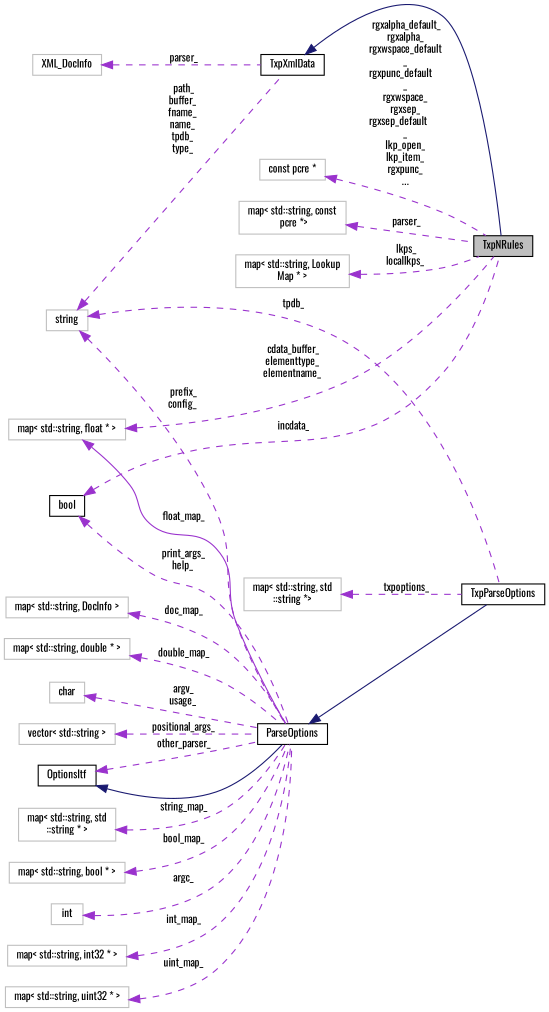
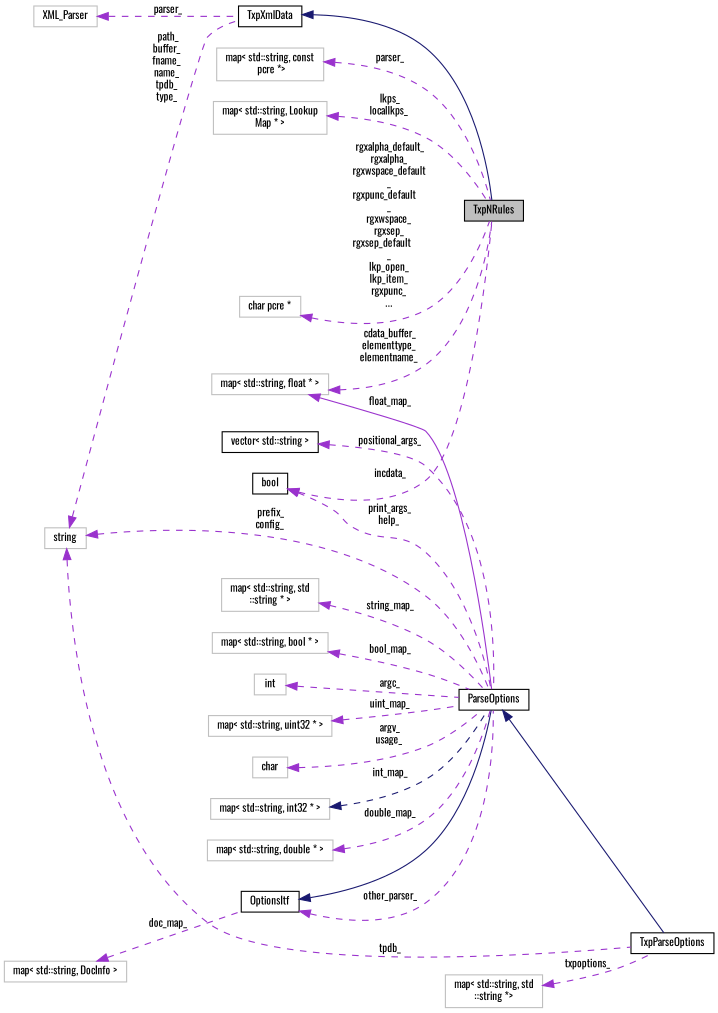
(67, 65) -> (66, 16)
(293, 170) -> (270, 307)
(226, 651) -> (174, 934)
(67, 734) -> (270, 442)
(252, 881) -> (427, 778)
